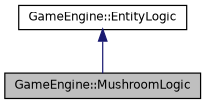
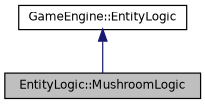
(103, 86) -> (103, 86)
